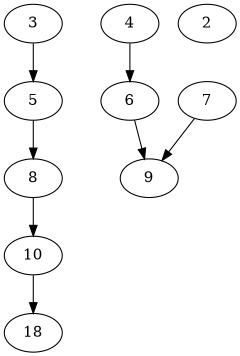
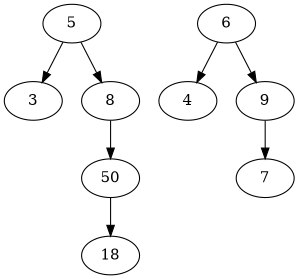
(207, 24) -> none
(33, 57) -> (55, 57)
(130, 57) -> (210, 57)
(182, 135) -> (265, 134)
(33, 256) -> (111, 178)
